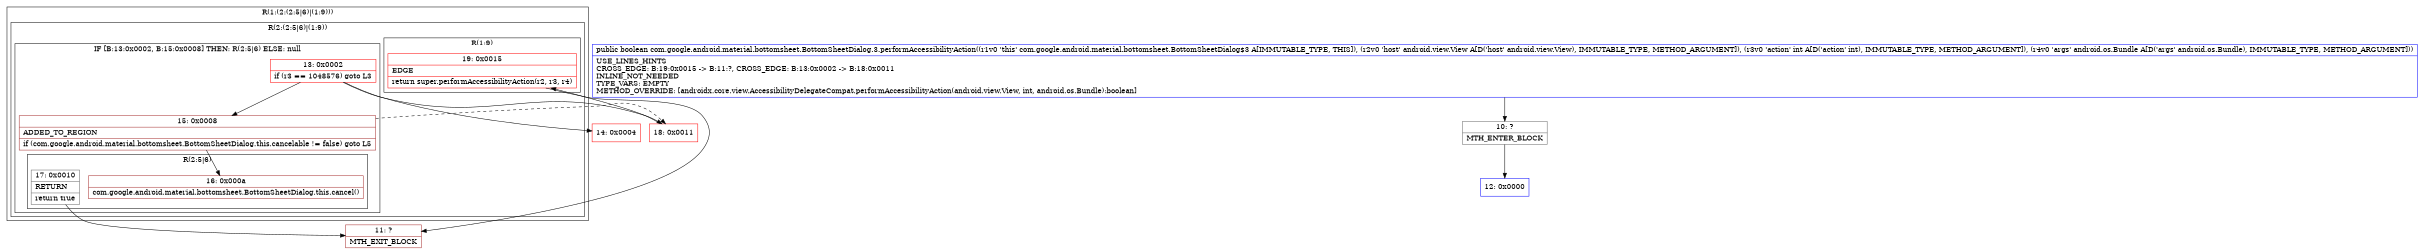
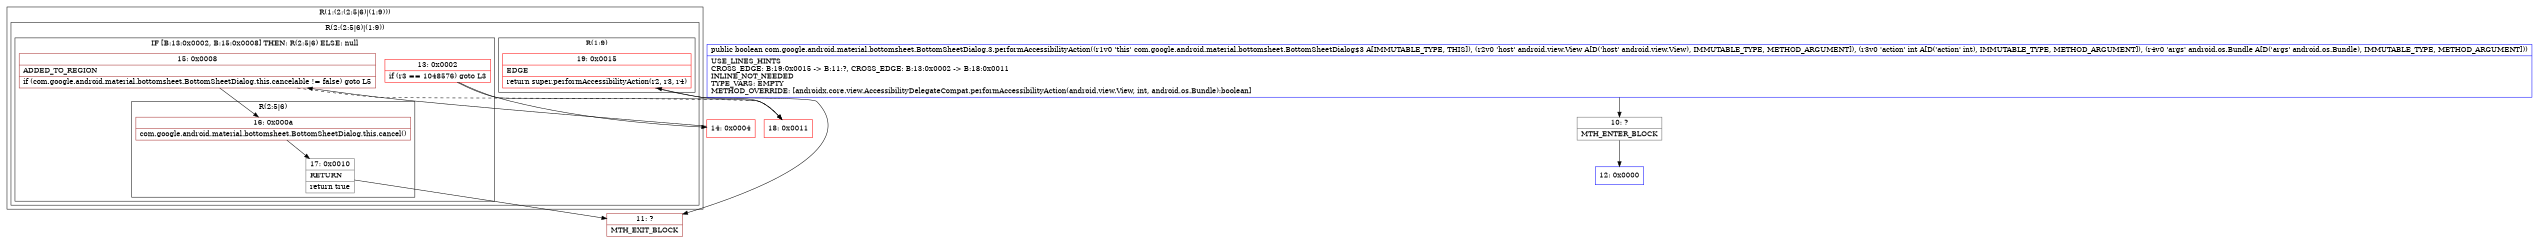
(269, 98) -> (509, 110)
none -> (296, 148)
